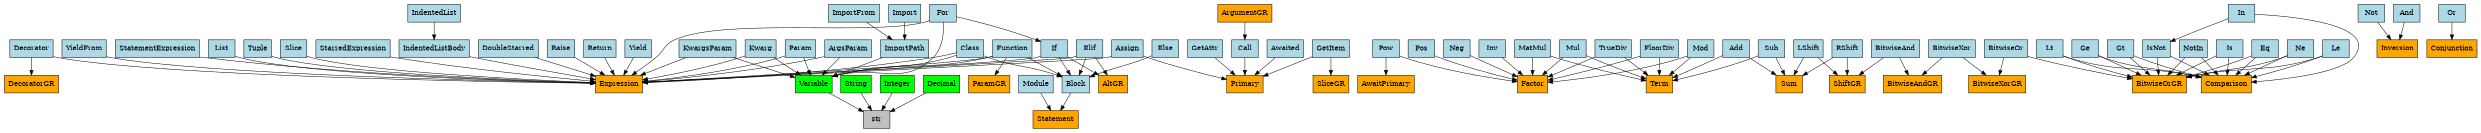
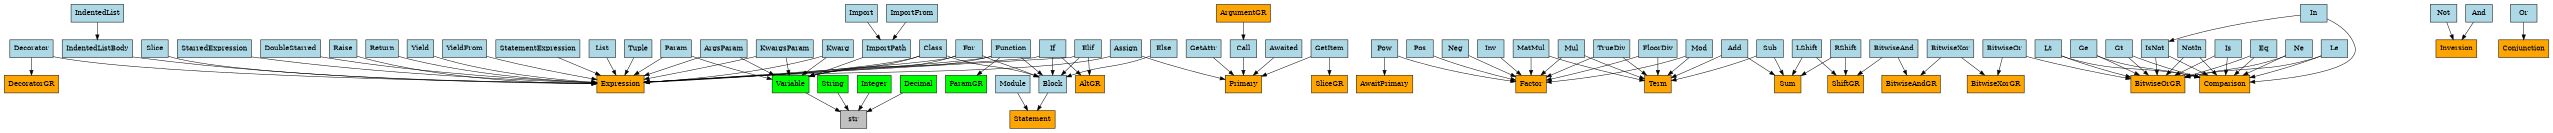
(997, 27) -> (1007, 65)
(989, 84) -> (966, 84)
